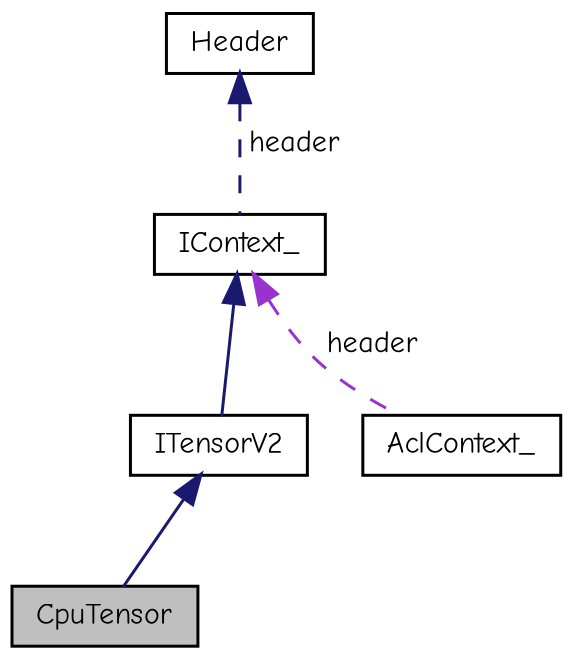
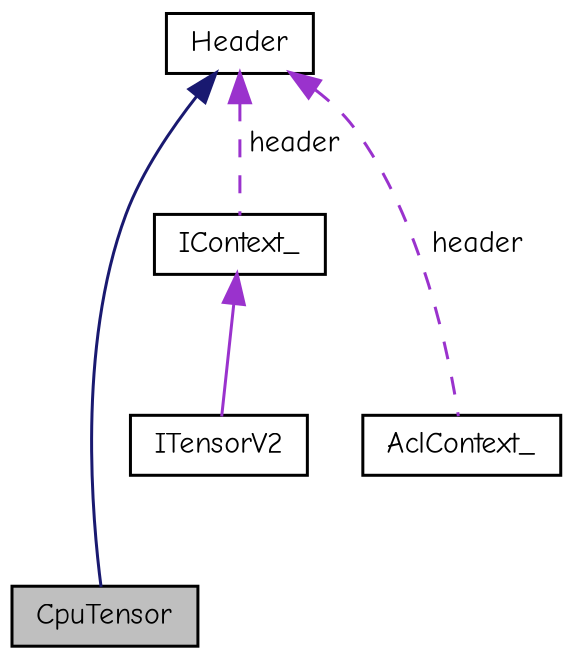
(240, 159) -> (240, 159)
(228, 360) -> (228, 360)
(326, 368) -> (413, 240)
(153, 543) -> (99, 330)
